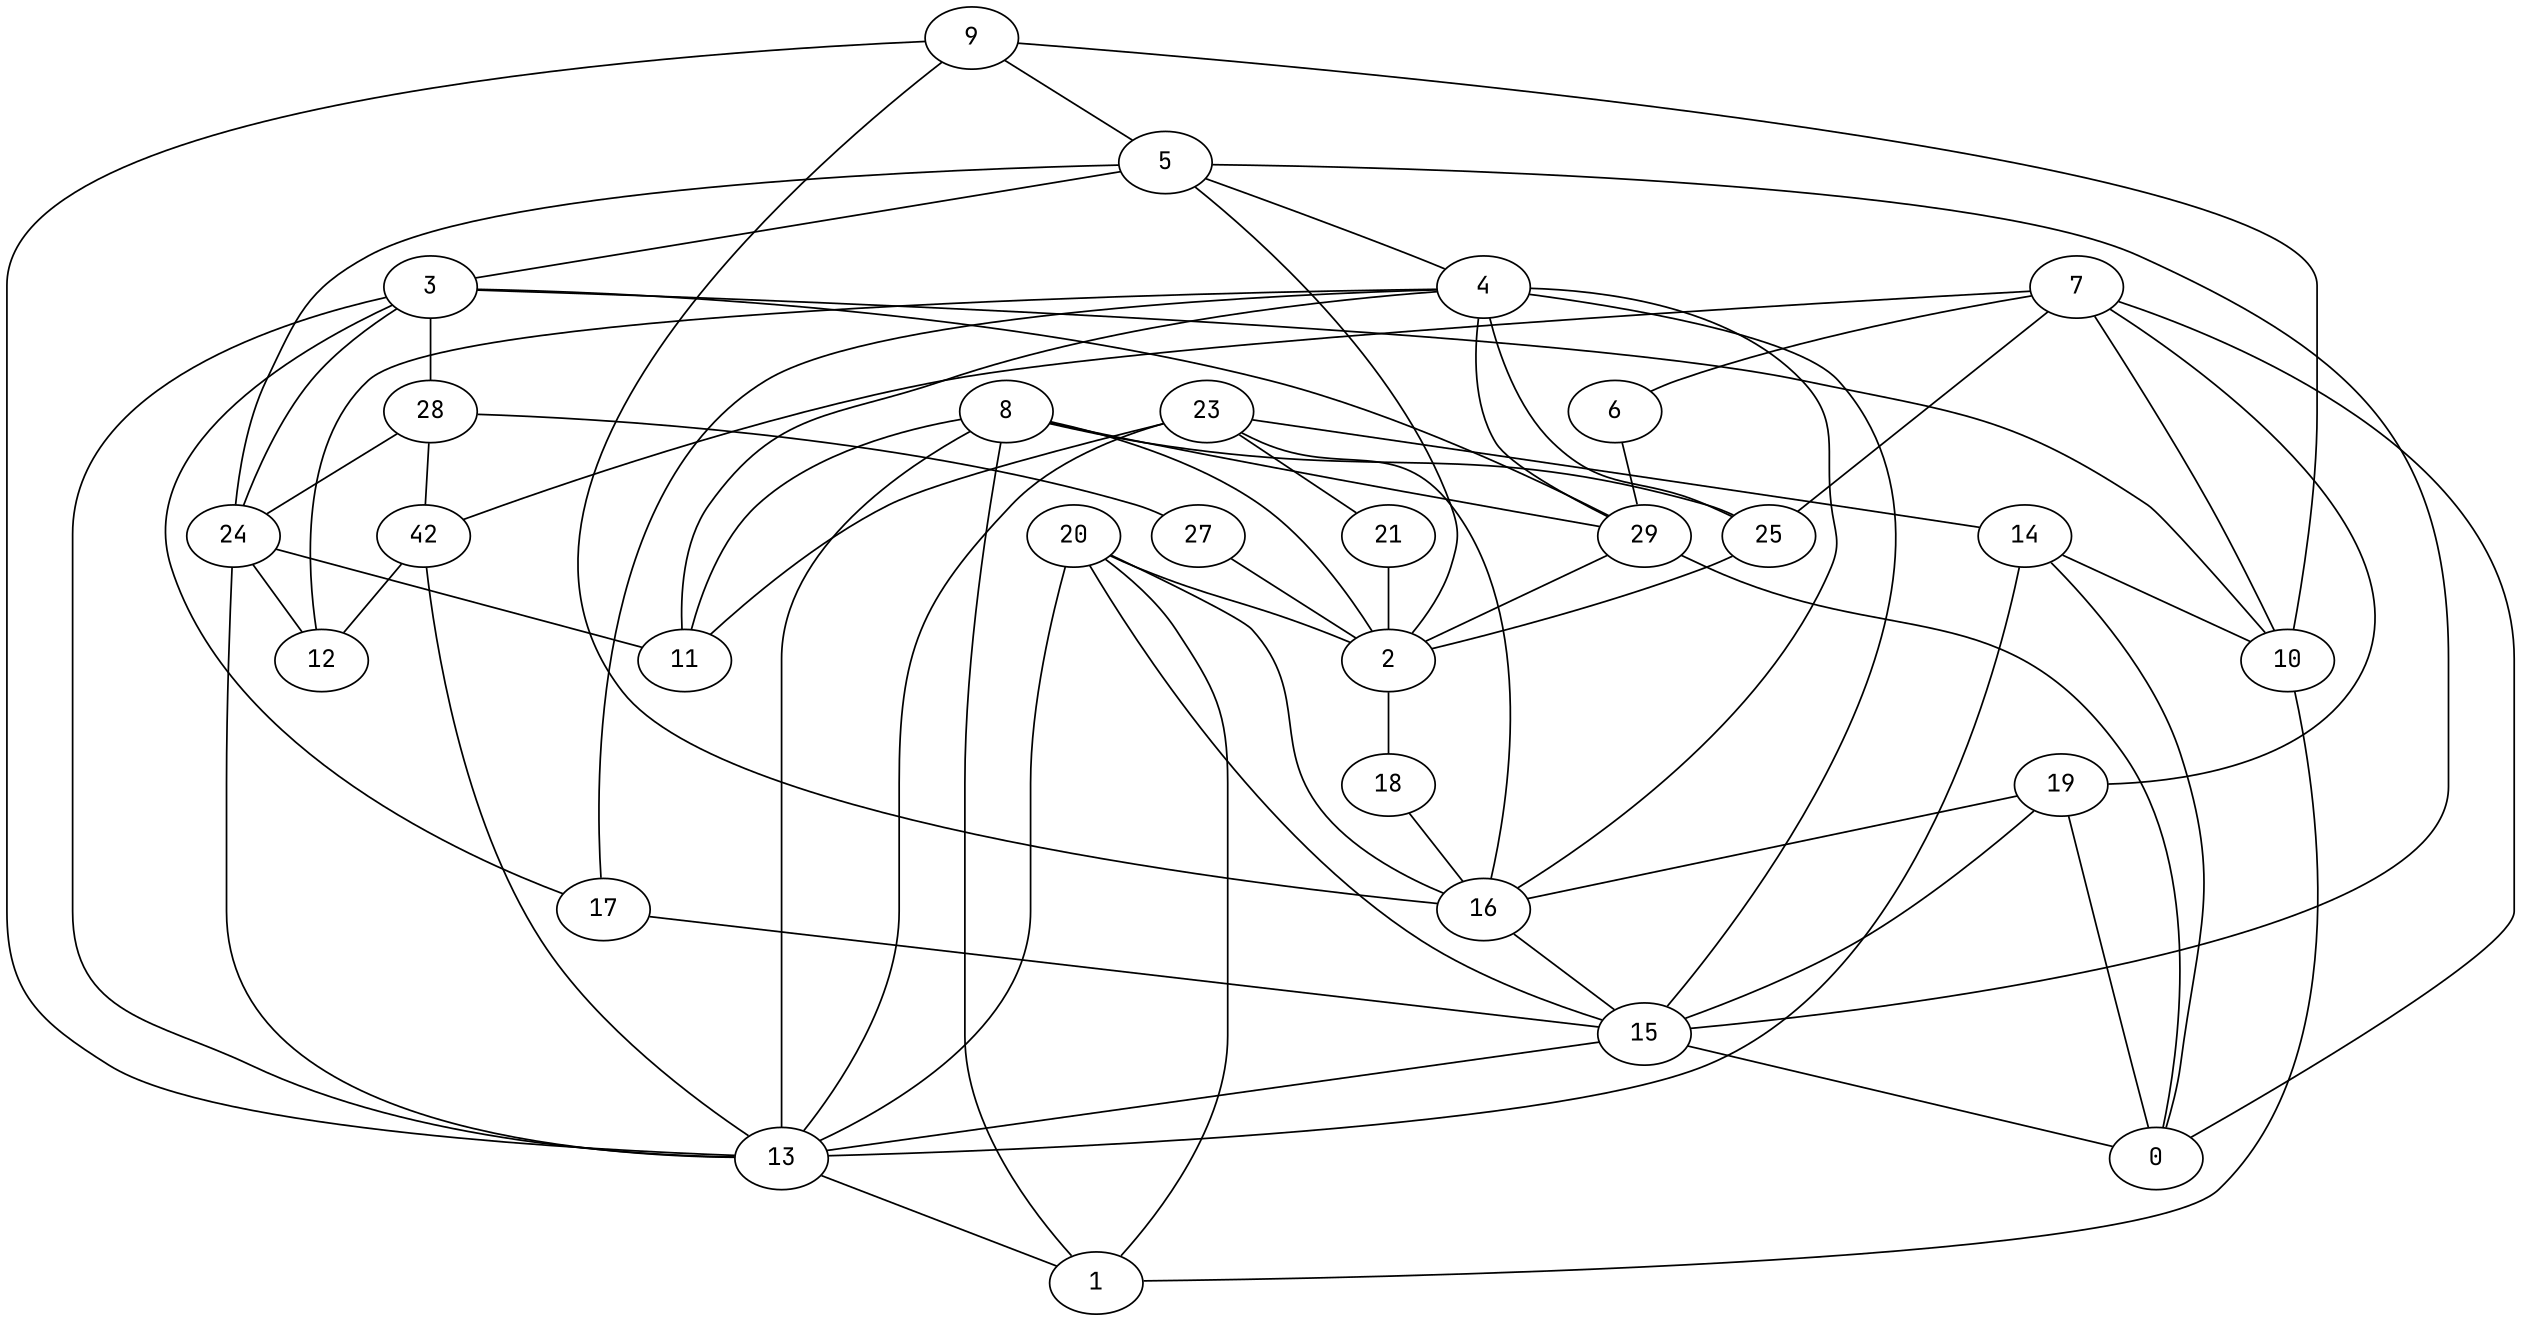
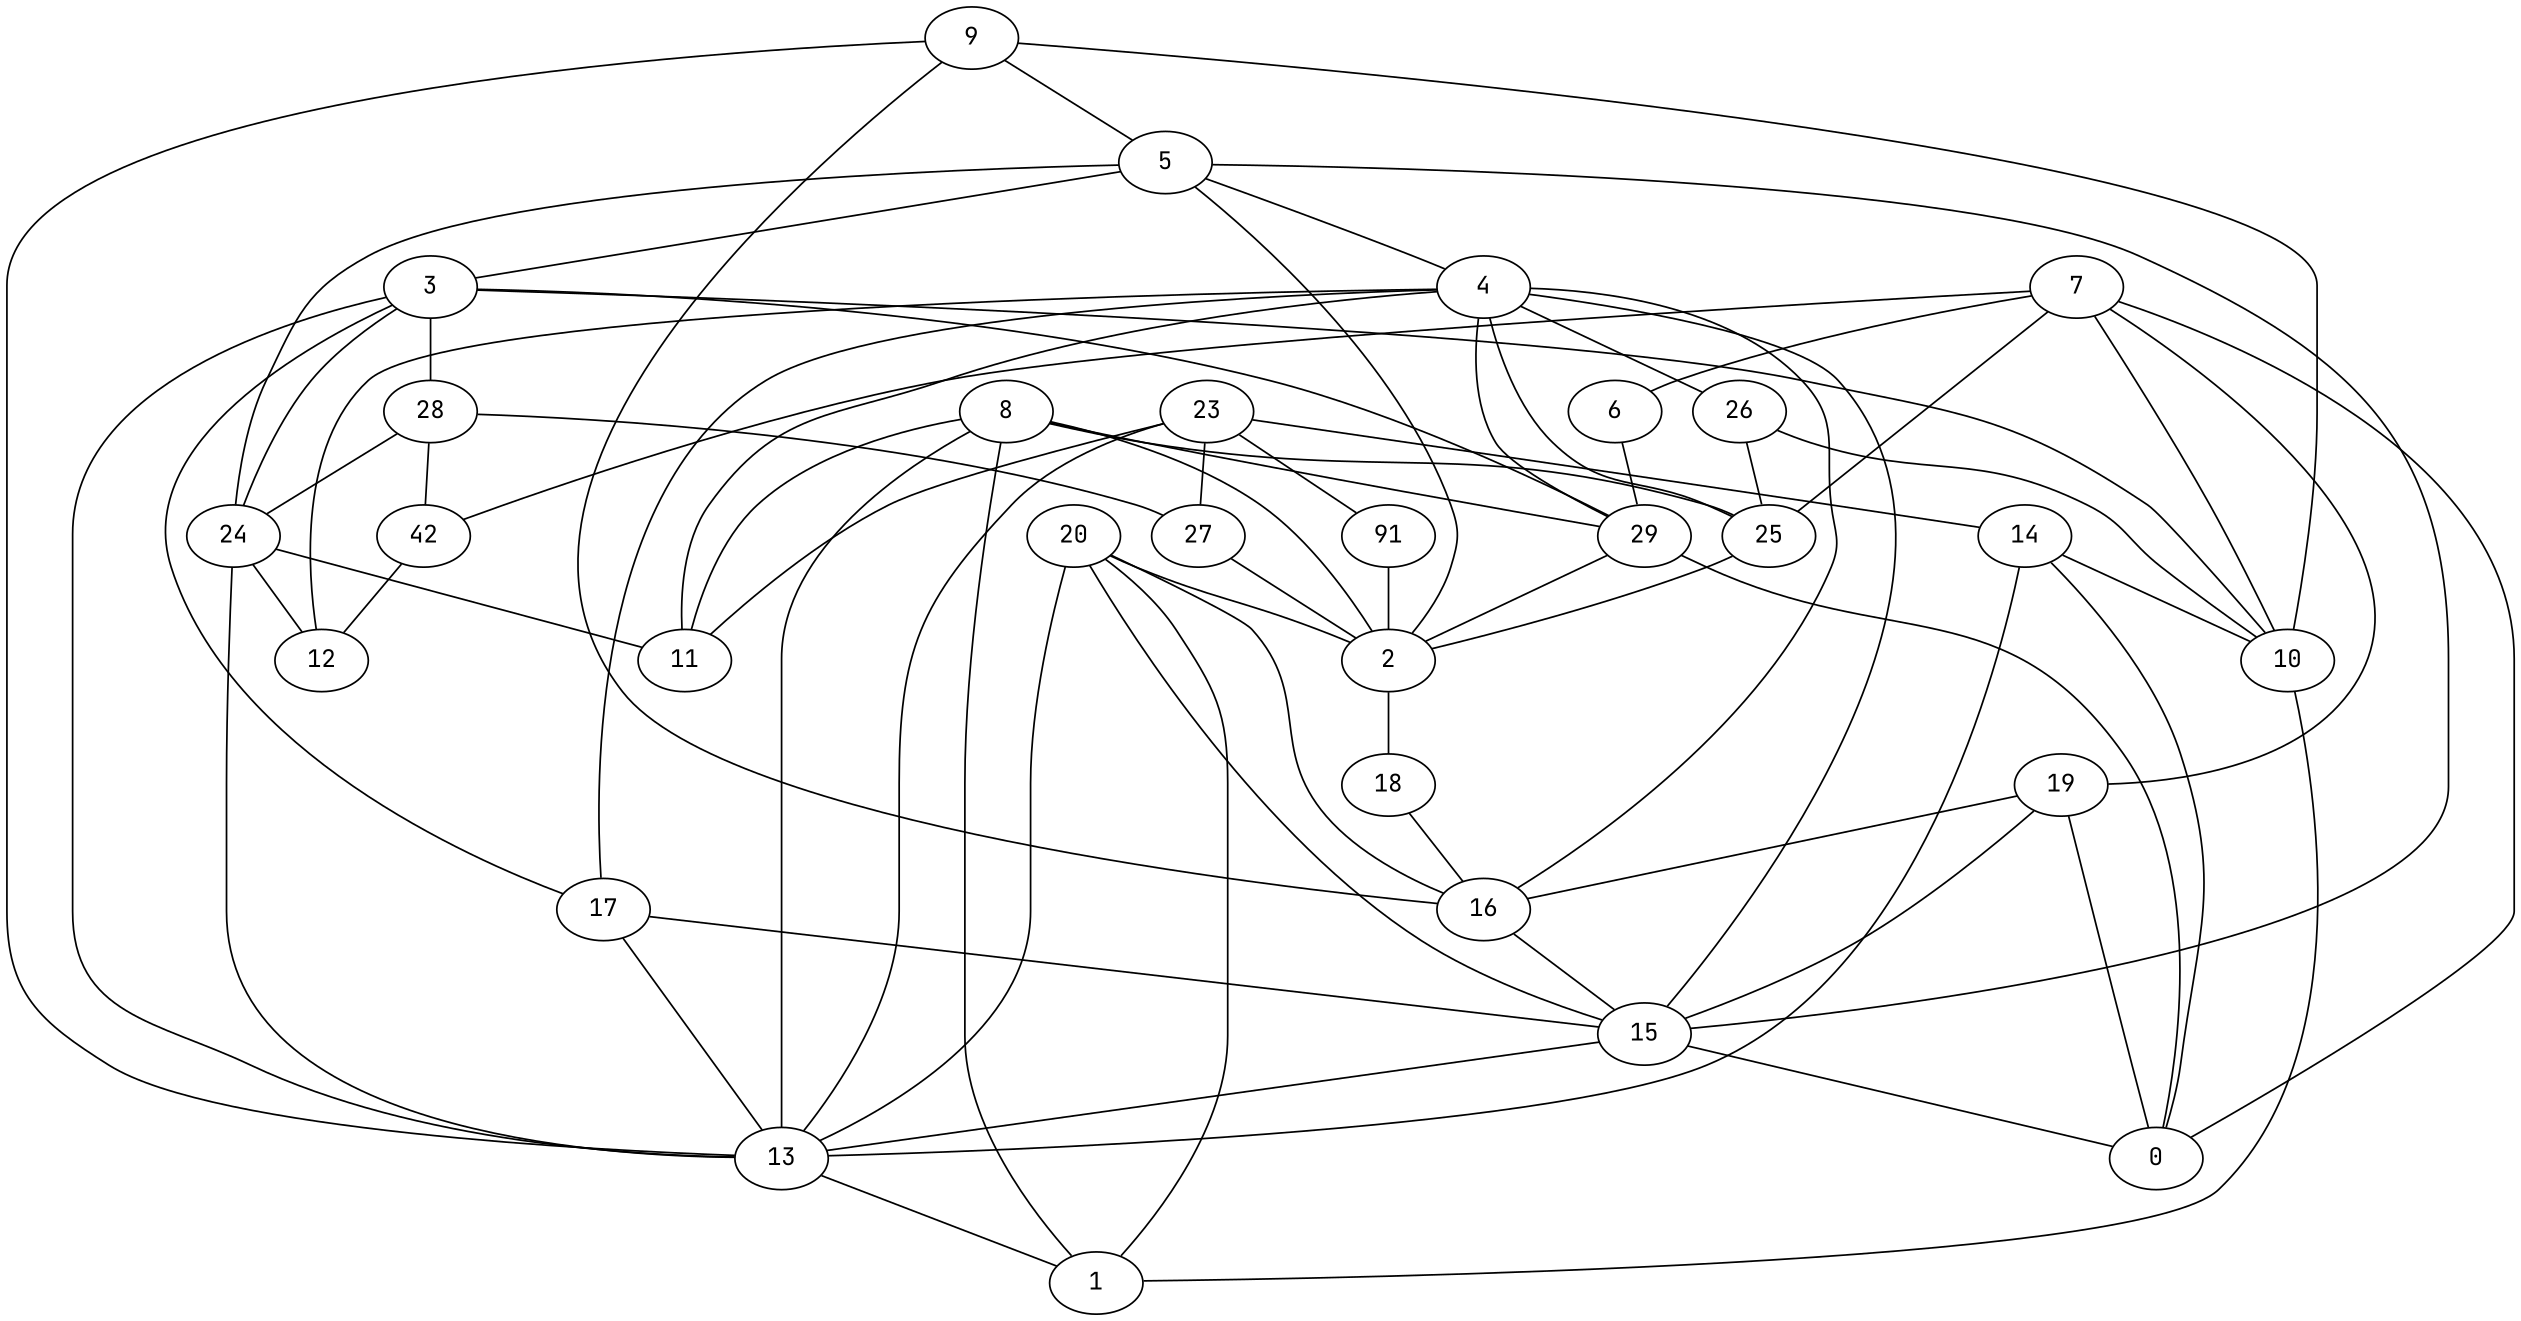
none -> (1740, 412)
(1389, 536) -> (1389, 536)
(1488, 575) -> (1202, 483)
(515, 894) -> (693, 1034)
